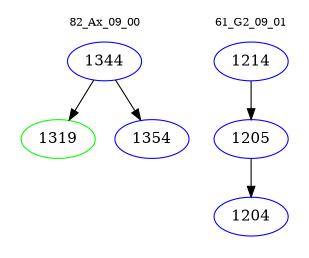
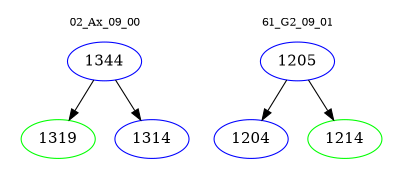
(105, 23) -> (105, 23)
(251, 61) -> (345, 139)
(251, 95) -> (318, 95)
(152, 139) -> (152, 139)
